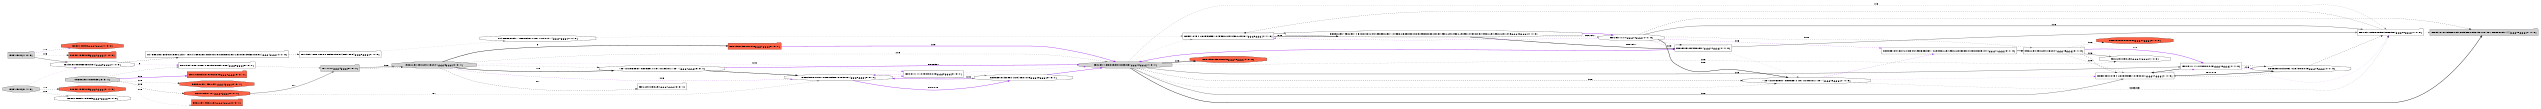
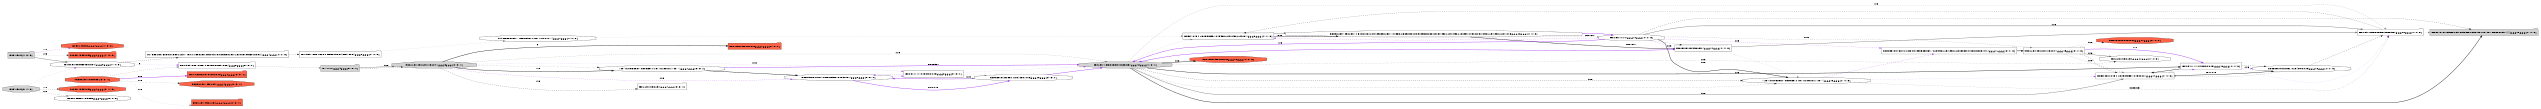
(948, 46) -> (1369, 43)
(1663, 74) -> (1663, 74)
(92, 80) -> (92, 80)
(538, 81) -> (538, 81)
(217, 93) -> none
